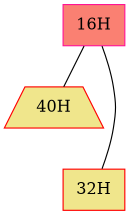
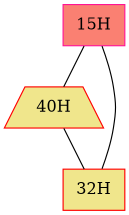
(94, 25) -> (94, 25)
none -> (74, 149)
